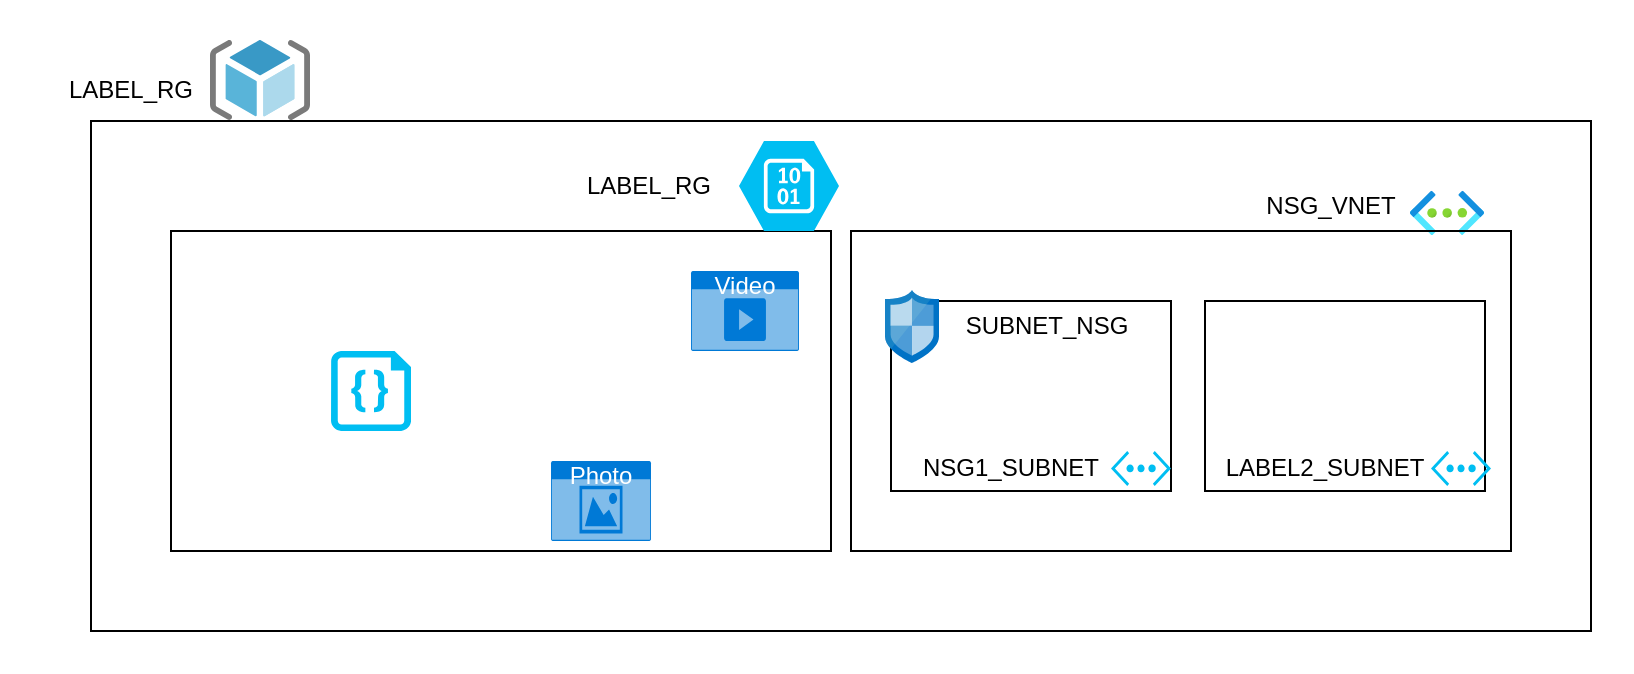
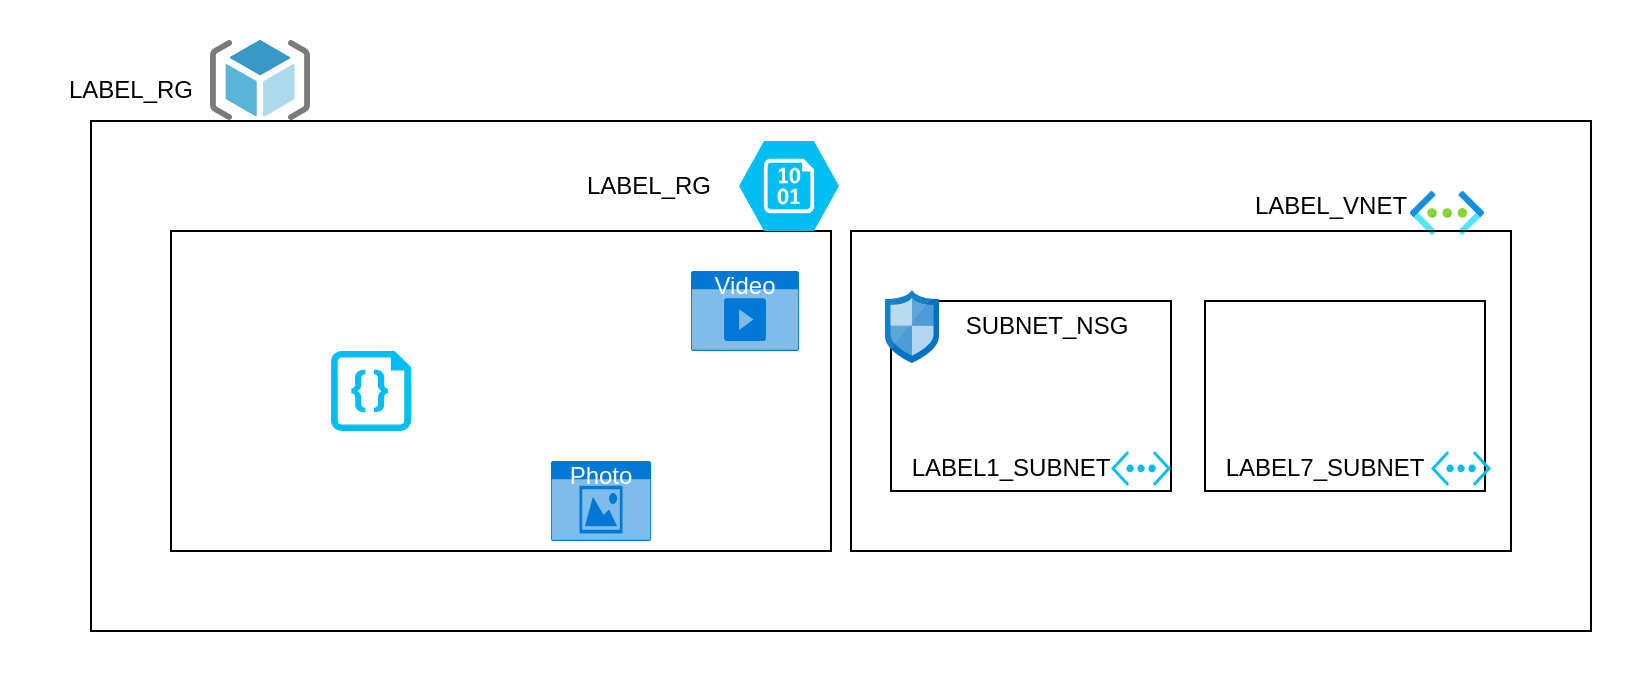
(1332, 207) -> (1332, 207)
(1012, 469) -> (1012, 469)
(1326, 469) -> (1326, 469)
